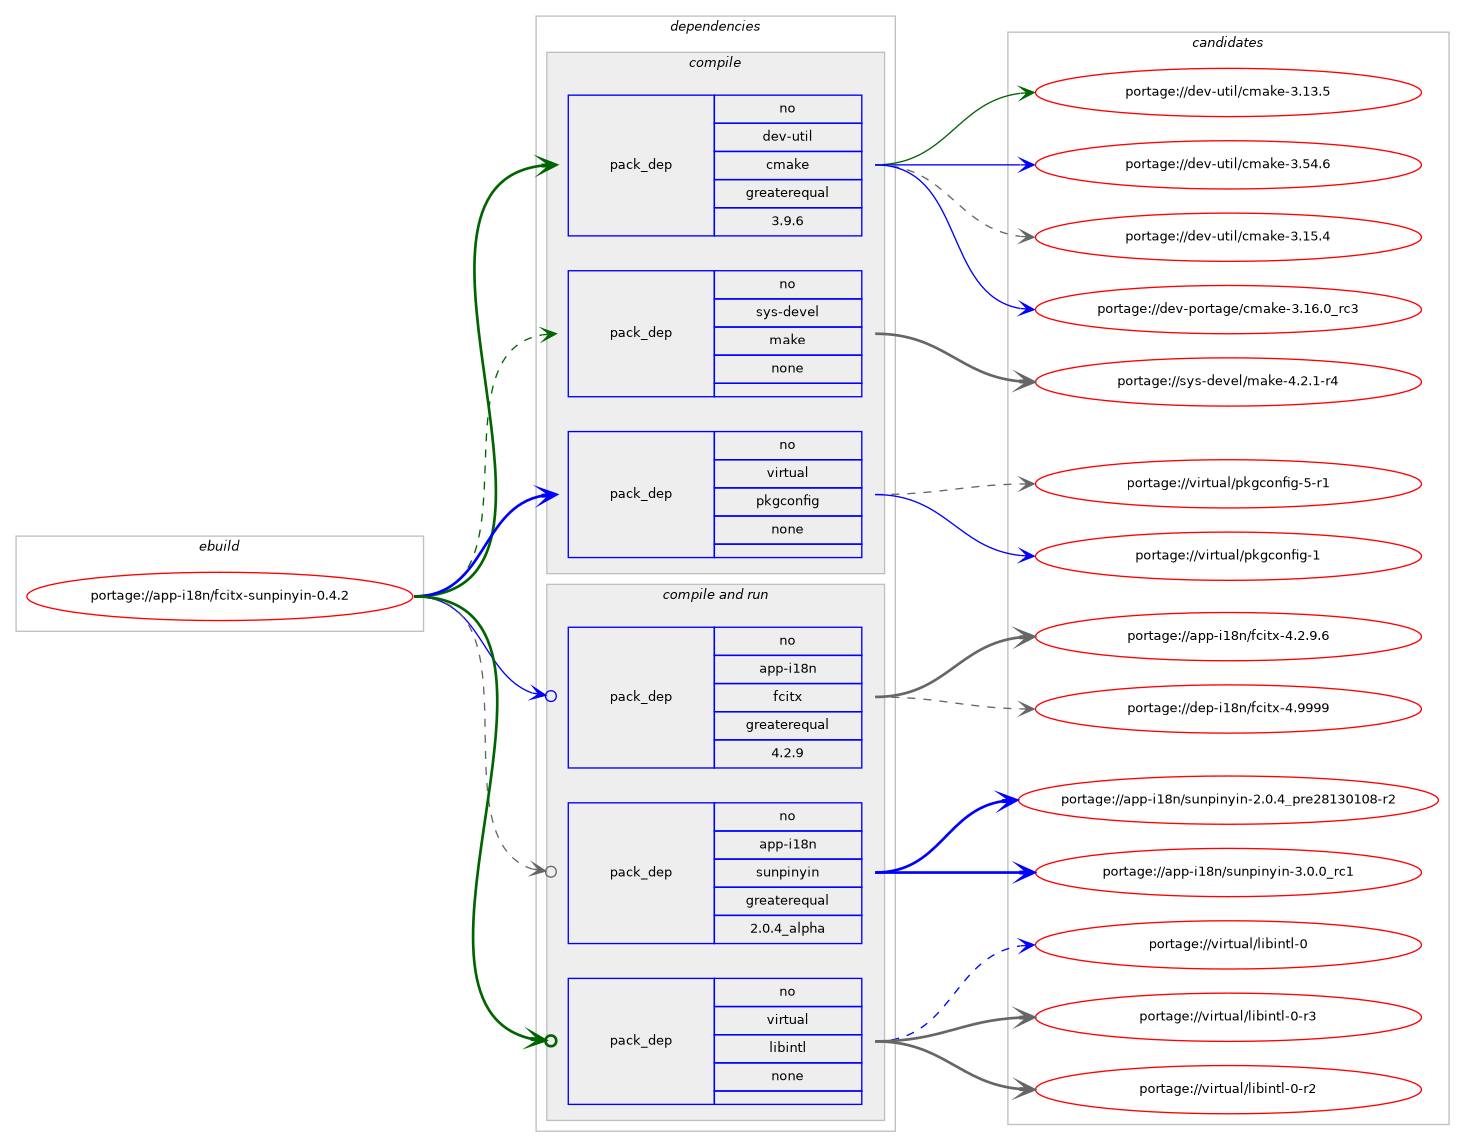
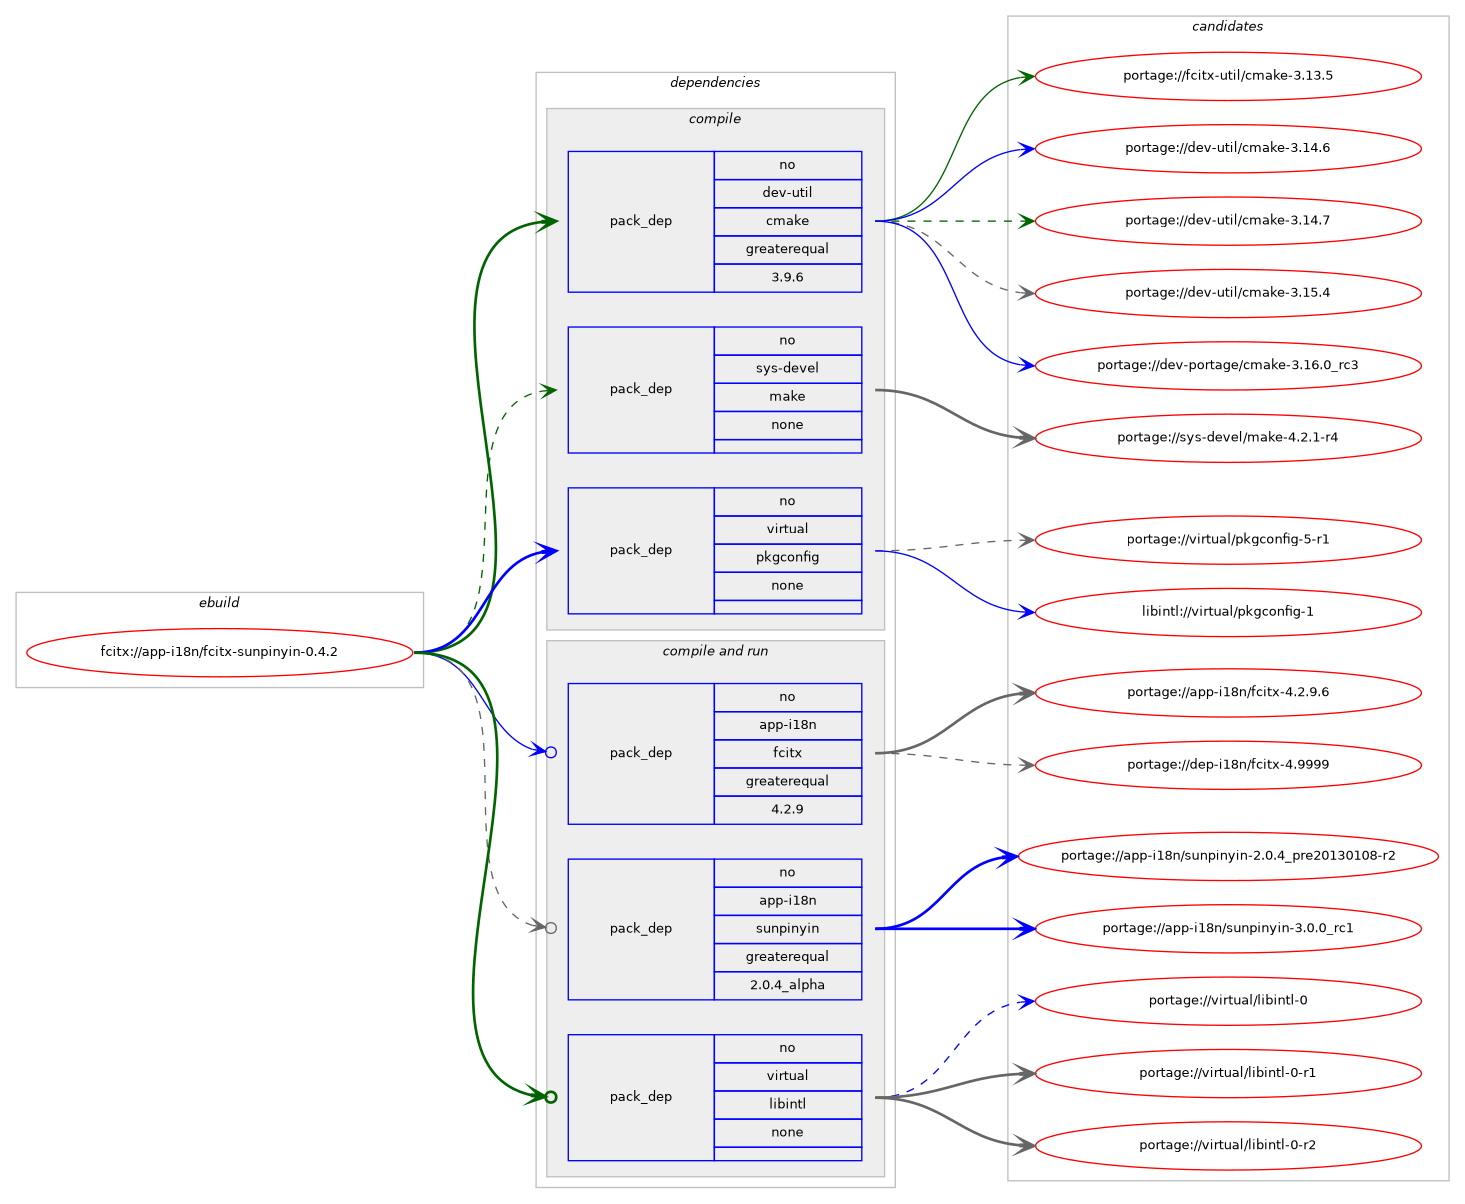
(1228, 92) -> (1228, 76)
(1228, 165) -> (1228, 149)
none -> (1228, 221)
(1228, 556) -> (1228, 613)
(220, 596) -> (220, 653)
(1228, 800) -> (1228, 856)
(1228, 1017) -> (1228, 1074)
